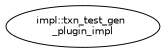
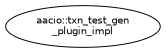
(83, 27) -> (83, 27)
